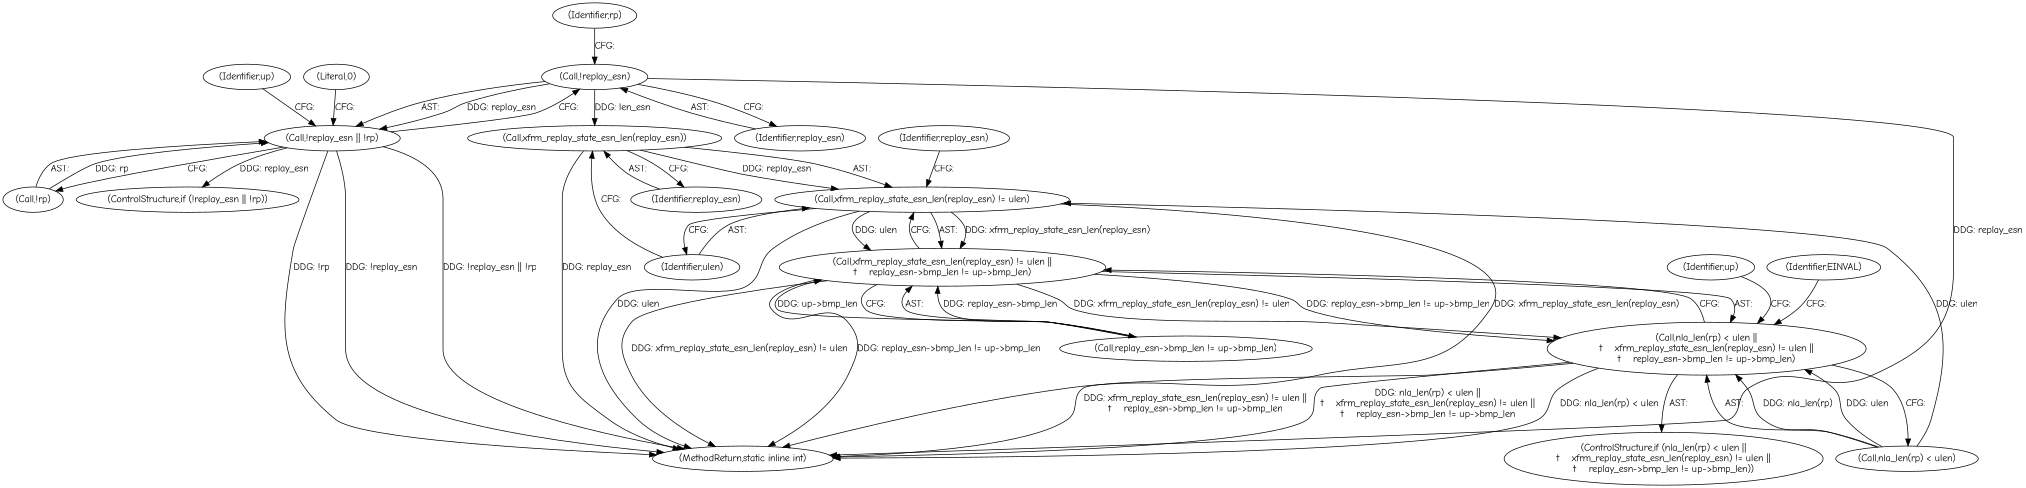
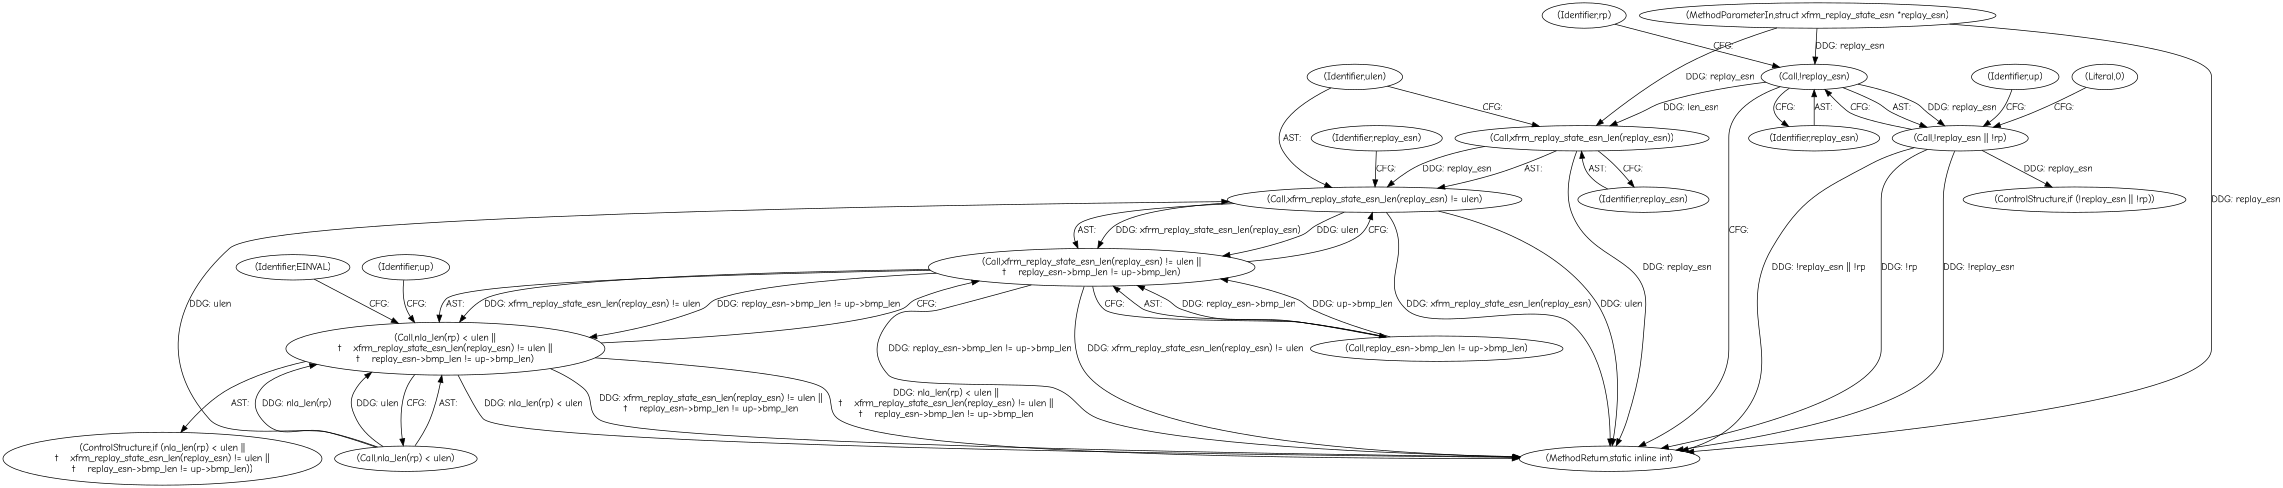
none -> (1818, 16)
(33, 200) -> none
(740, 216) -> none
(1988, 230) -> (1740, 230)
